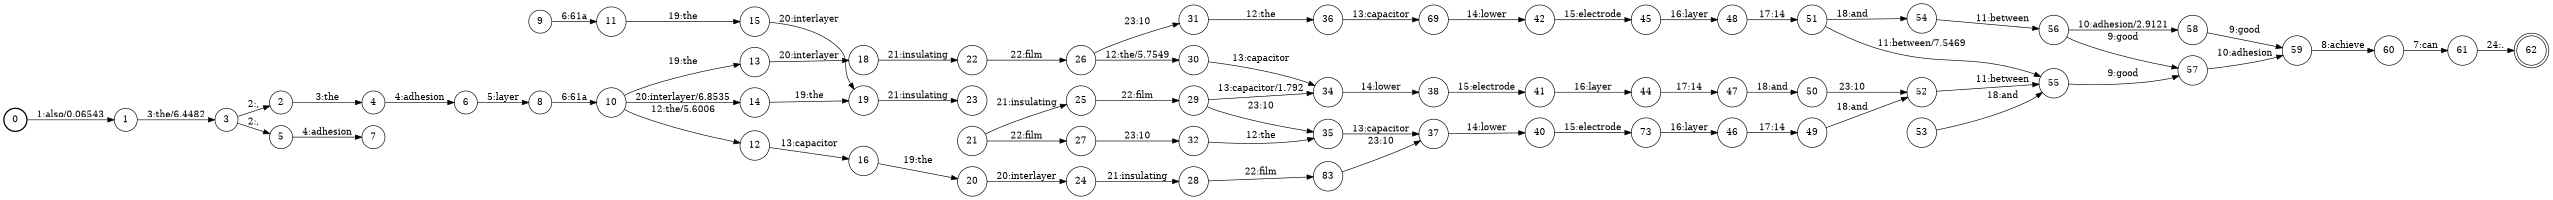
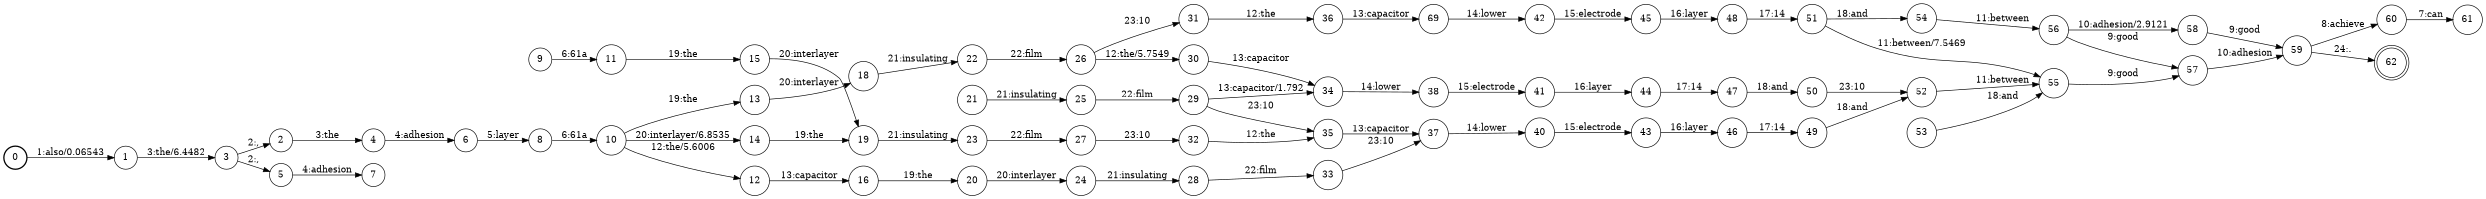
(2492, 51) -> (2340, 56)
(1646, 133) -> (1646, 133)
(1023, 141) -> (1023, 140)
(1328, 176) -> (1328, 175)
